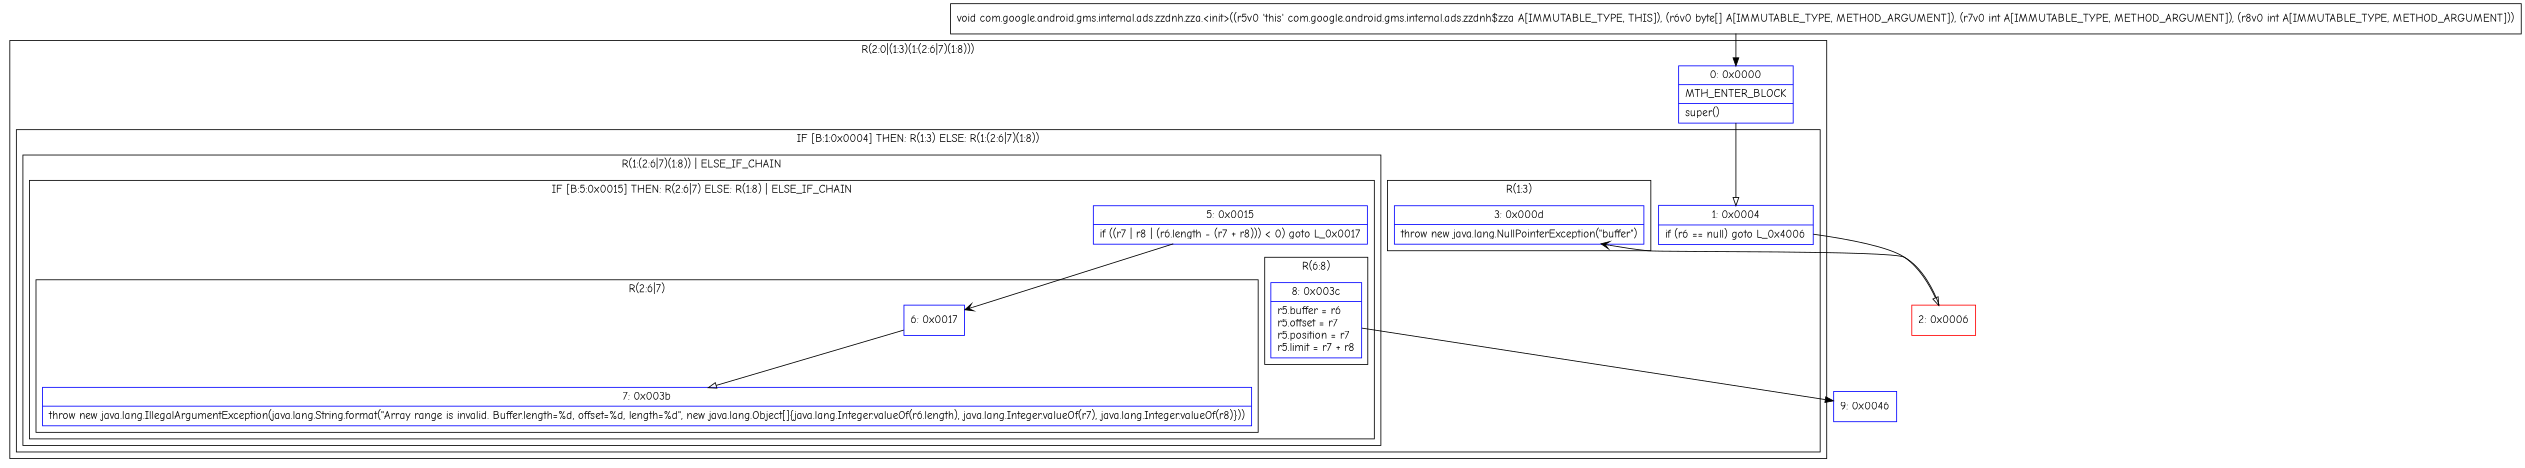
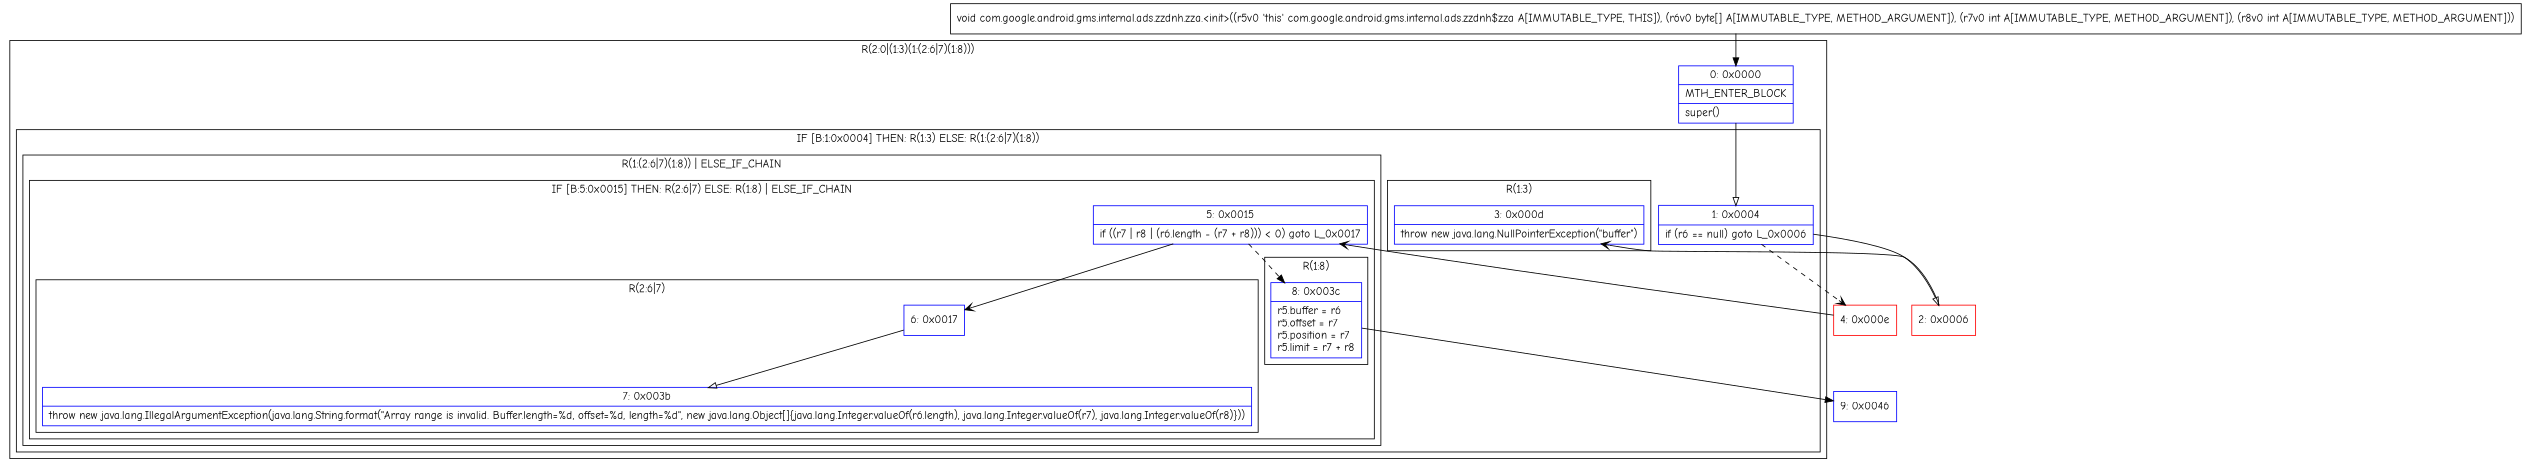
(1736, 234) -> (1736, 234)
none -> (1259, 255)
(1316, 267) -> (1316, 267)
none -> (1865, 320)
